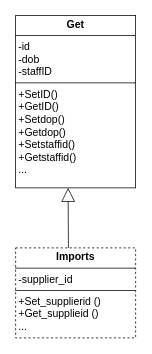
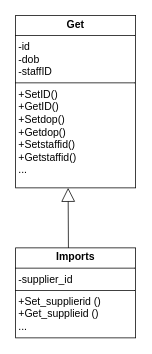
(75, 293) -> (75, 293)
